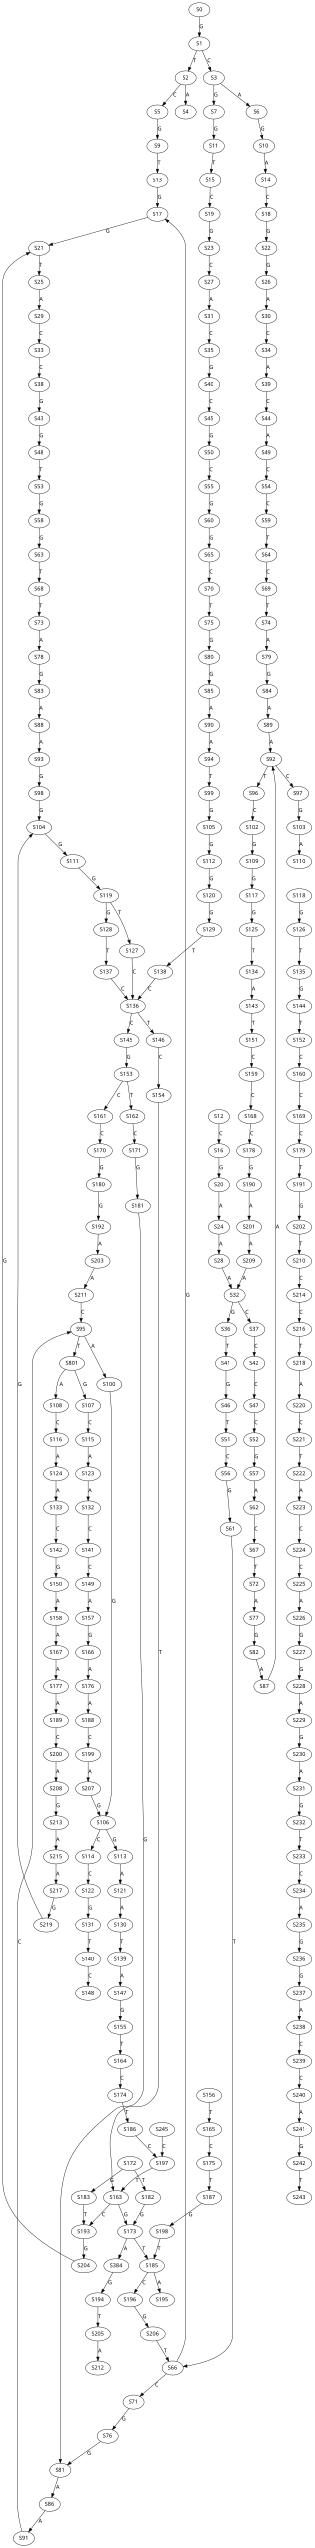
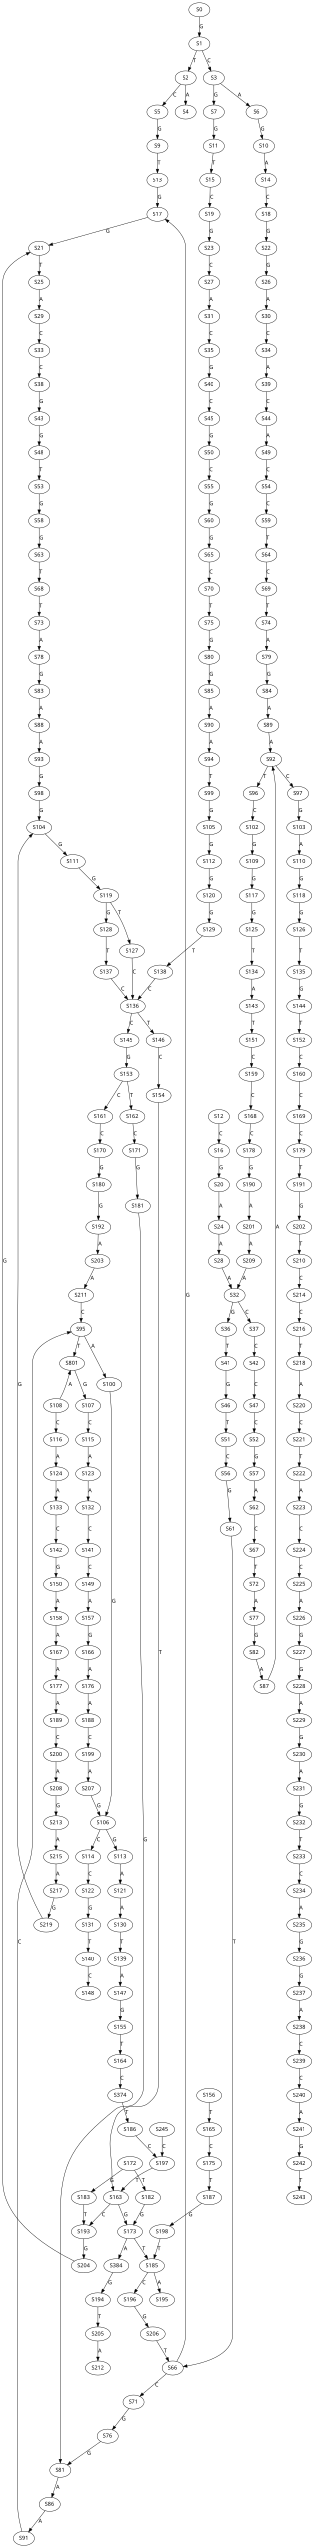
none -> (299, 877)
(58, 1381) -> (65, 1387)
(120, 2095) -> (120, 2095)
